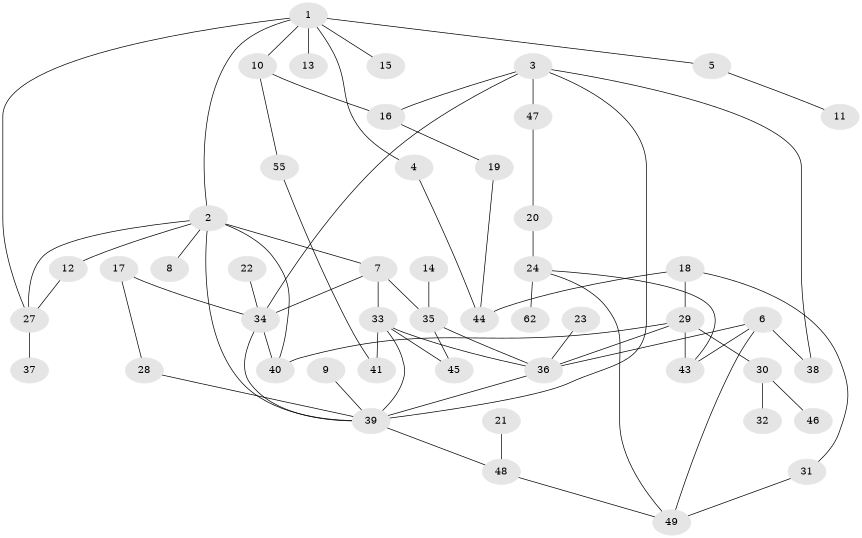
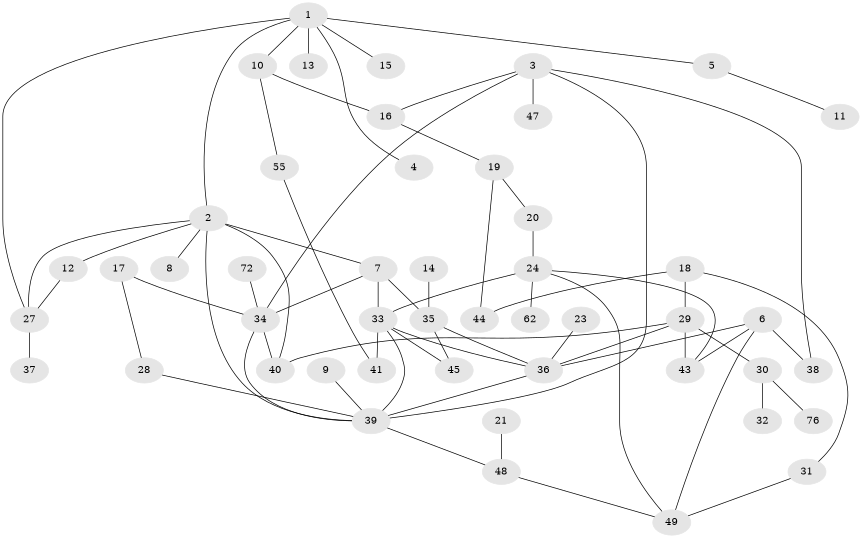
(533, 168) -> (514, 193)
(448, 243) -> none
(247, 269) -> (247, 269)
none -> (453, 290)
(813, 421) -> (813, 421)
